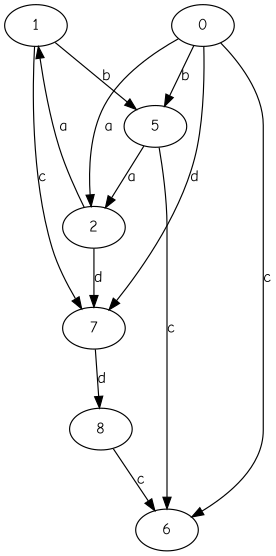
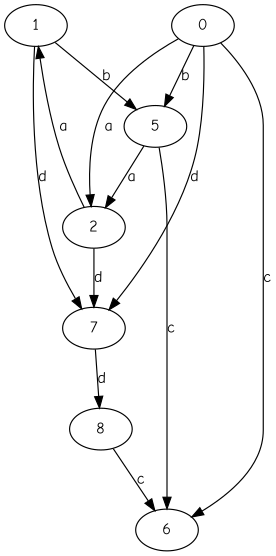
(42, 177) -> (43, 177)
